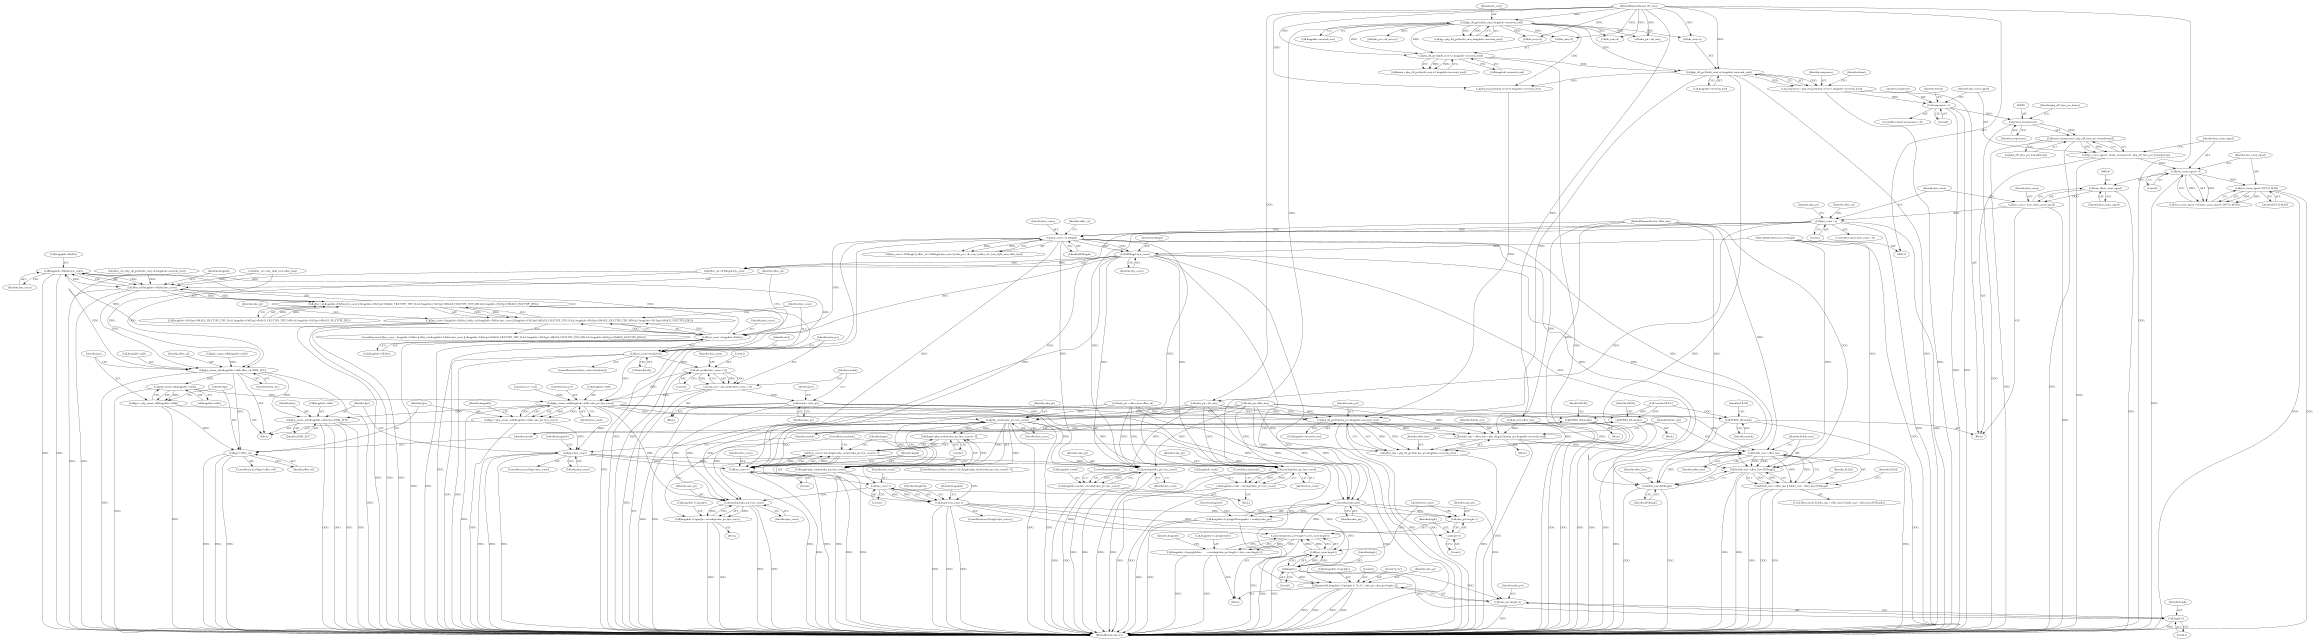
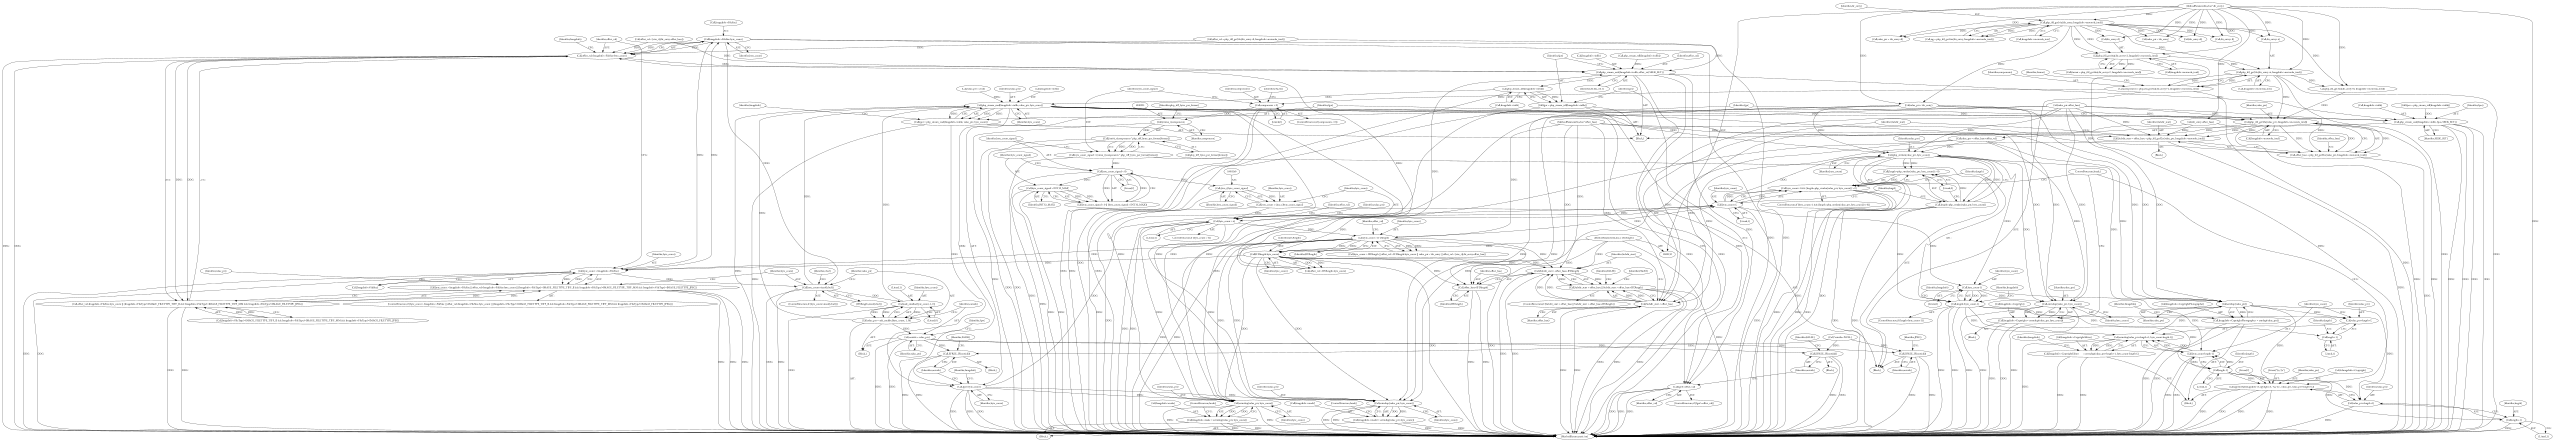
none -> (2040, 17)
none -> (2425, 105)
(1113, 238) -> (1478, 218)
none -> (2182, 304)
(642, 370) -> (869, 304)
(1739, 403) -> (1913, 337)
(1221, 416) -> (2132, 135)
(1689, 459) -> none
(529, 470) -> none
